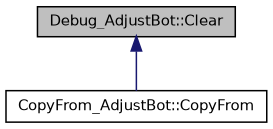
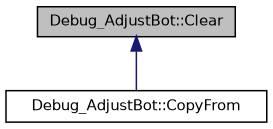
(136, 106) -> (136, 106)
